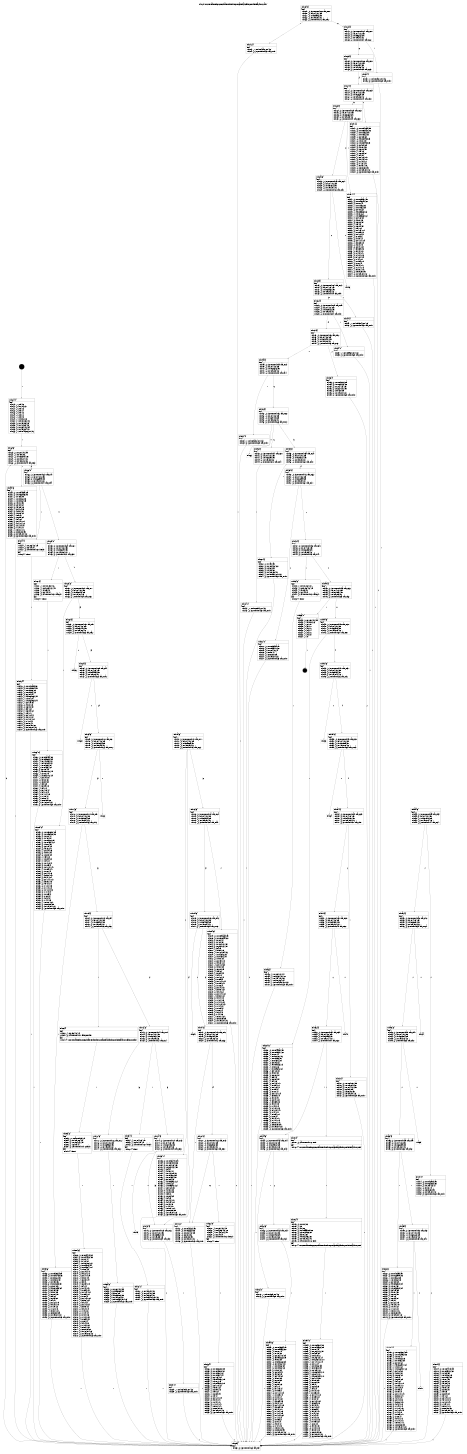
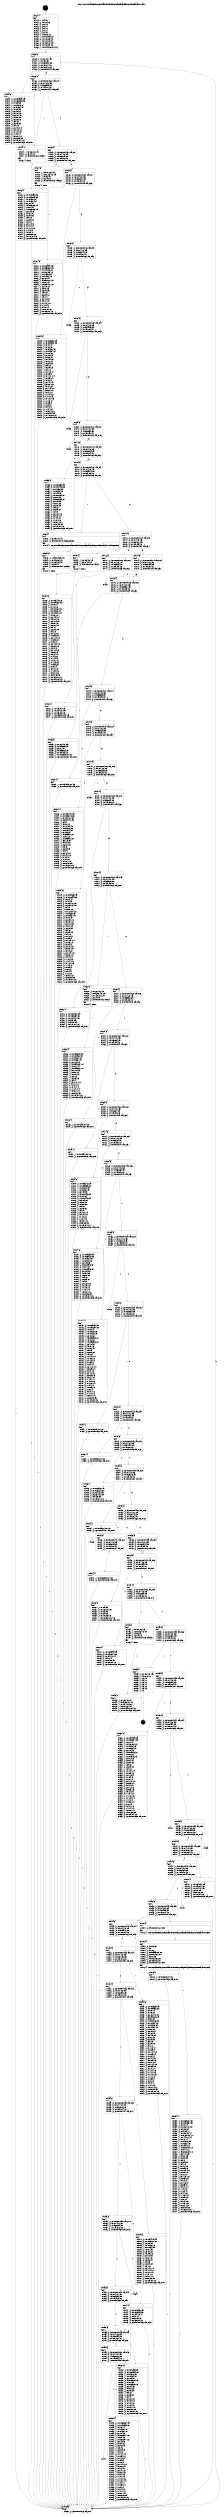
(188, 996) -> (112, 639)
(419, 1143) -> none
(202, 1187) -> (118, 937)
none -> (85, 1204)
none -> (120, 1991)
